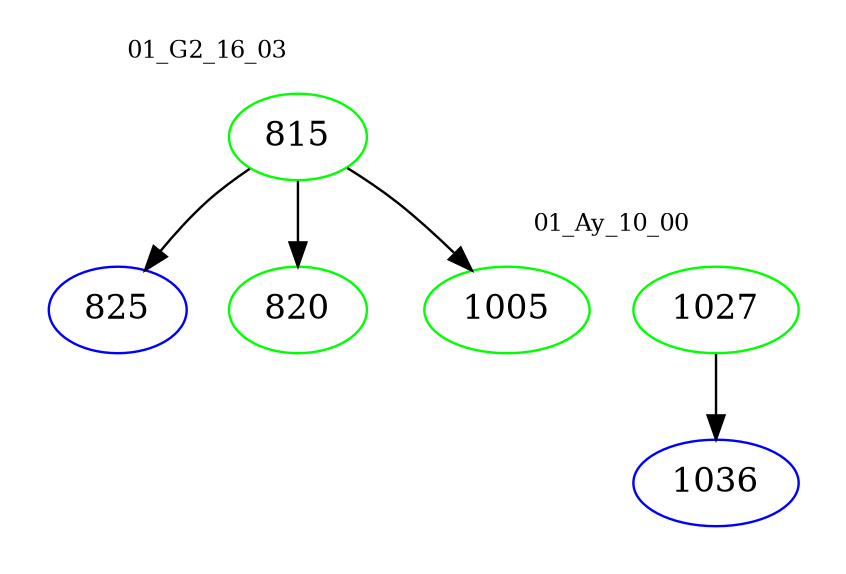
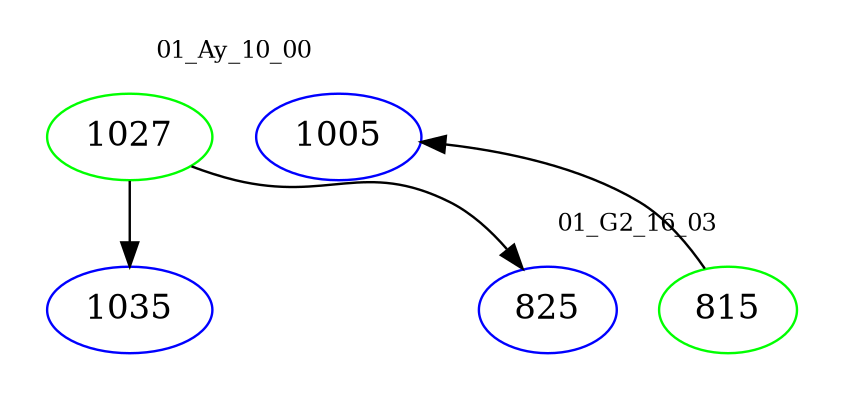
(202, 206) -> (358, 183)
(298, 310) -> none
(507, 310) -> (339, 137)
(716, 483) -> (130, 310)
